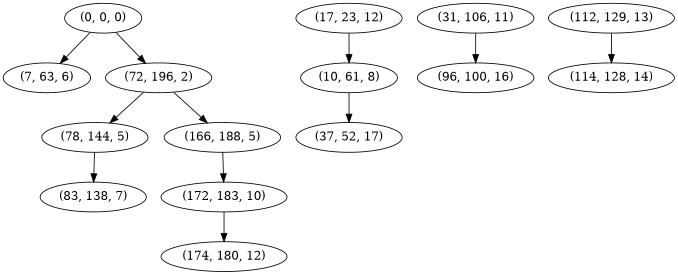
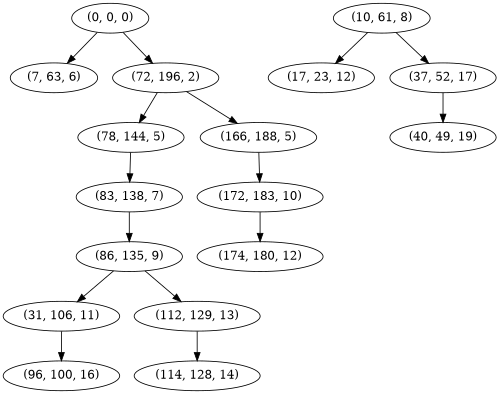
(349, 44) -> (355, 45)
none -> (443, 137)
none -> (129, 257)
